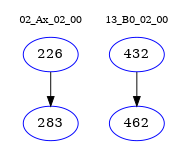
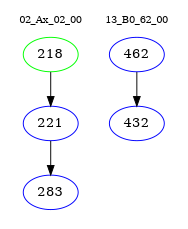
(137, 21) -> (137, 21)
none -> (51, 55)
(51, 55) -> (51, 123)
(137, 84) -> (137, 84)
